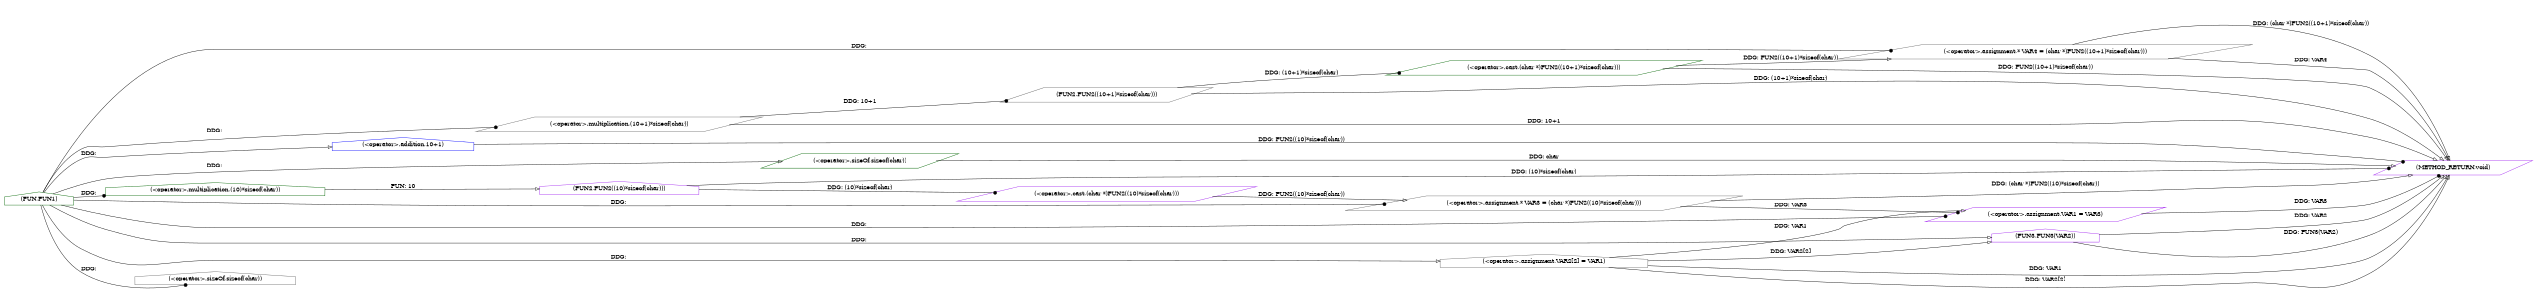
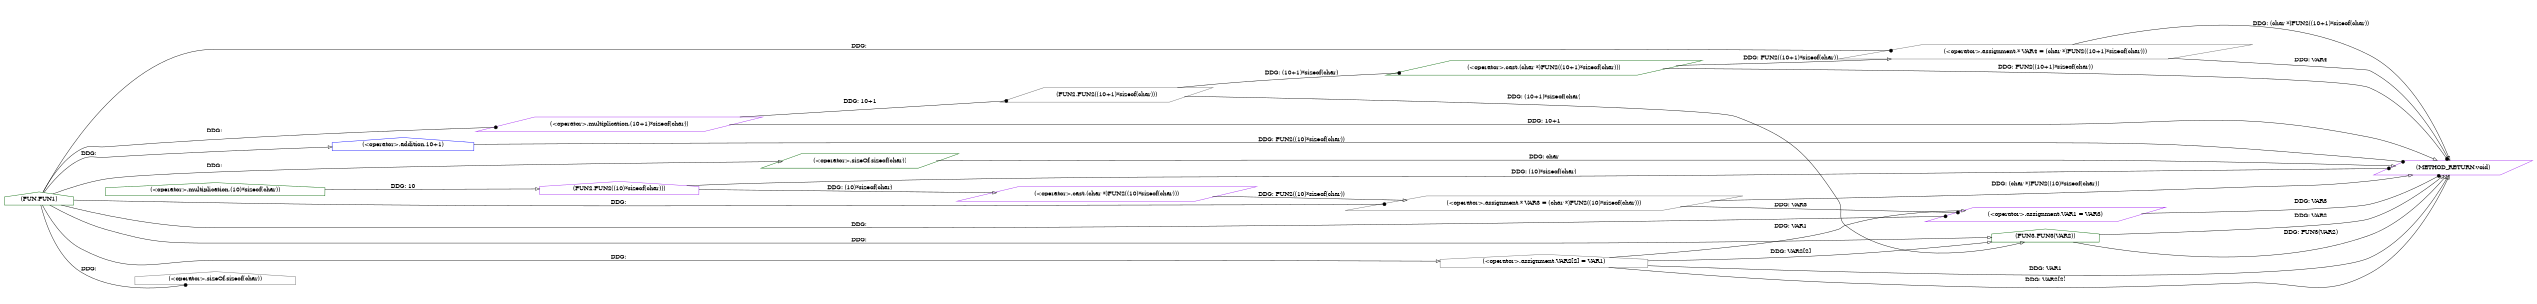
(2069, 73) -> (2069, 73)
(1822, 82) -> (1632, 108)
(619, 124) -> (619, 124)
(403, 186) -> (403, 186)
(846, 191) -> (846, 191)
(88, 197) -> none
(2045, 236) -> (2045, 236)
